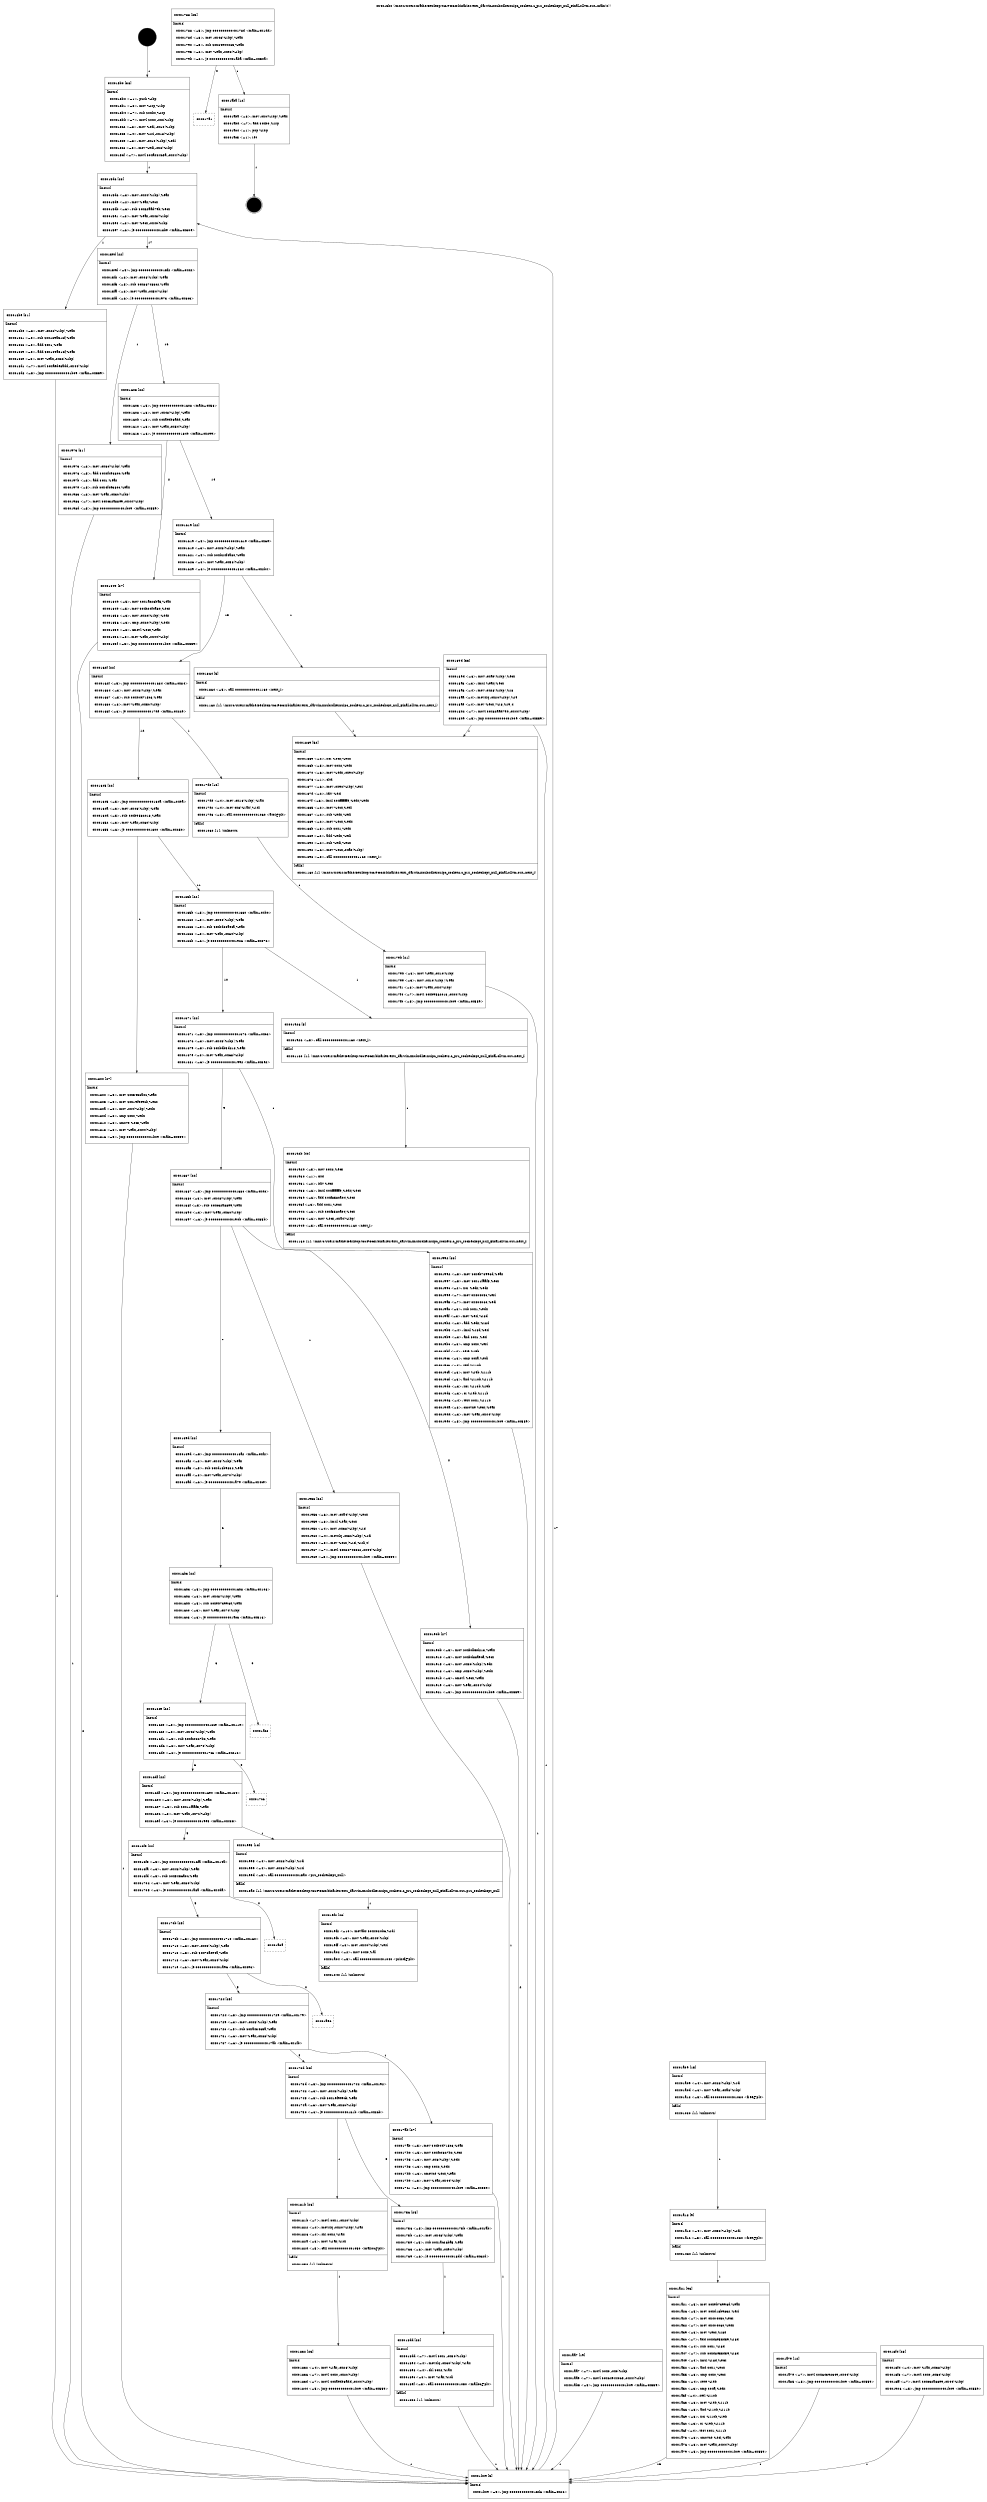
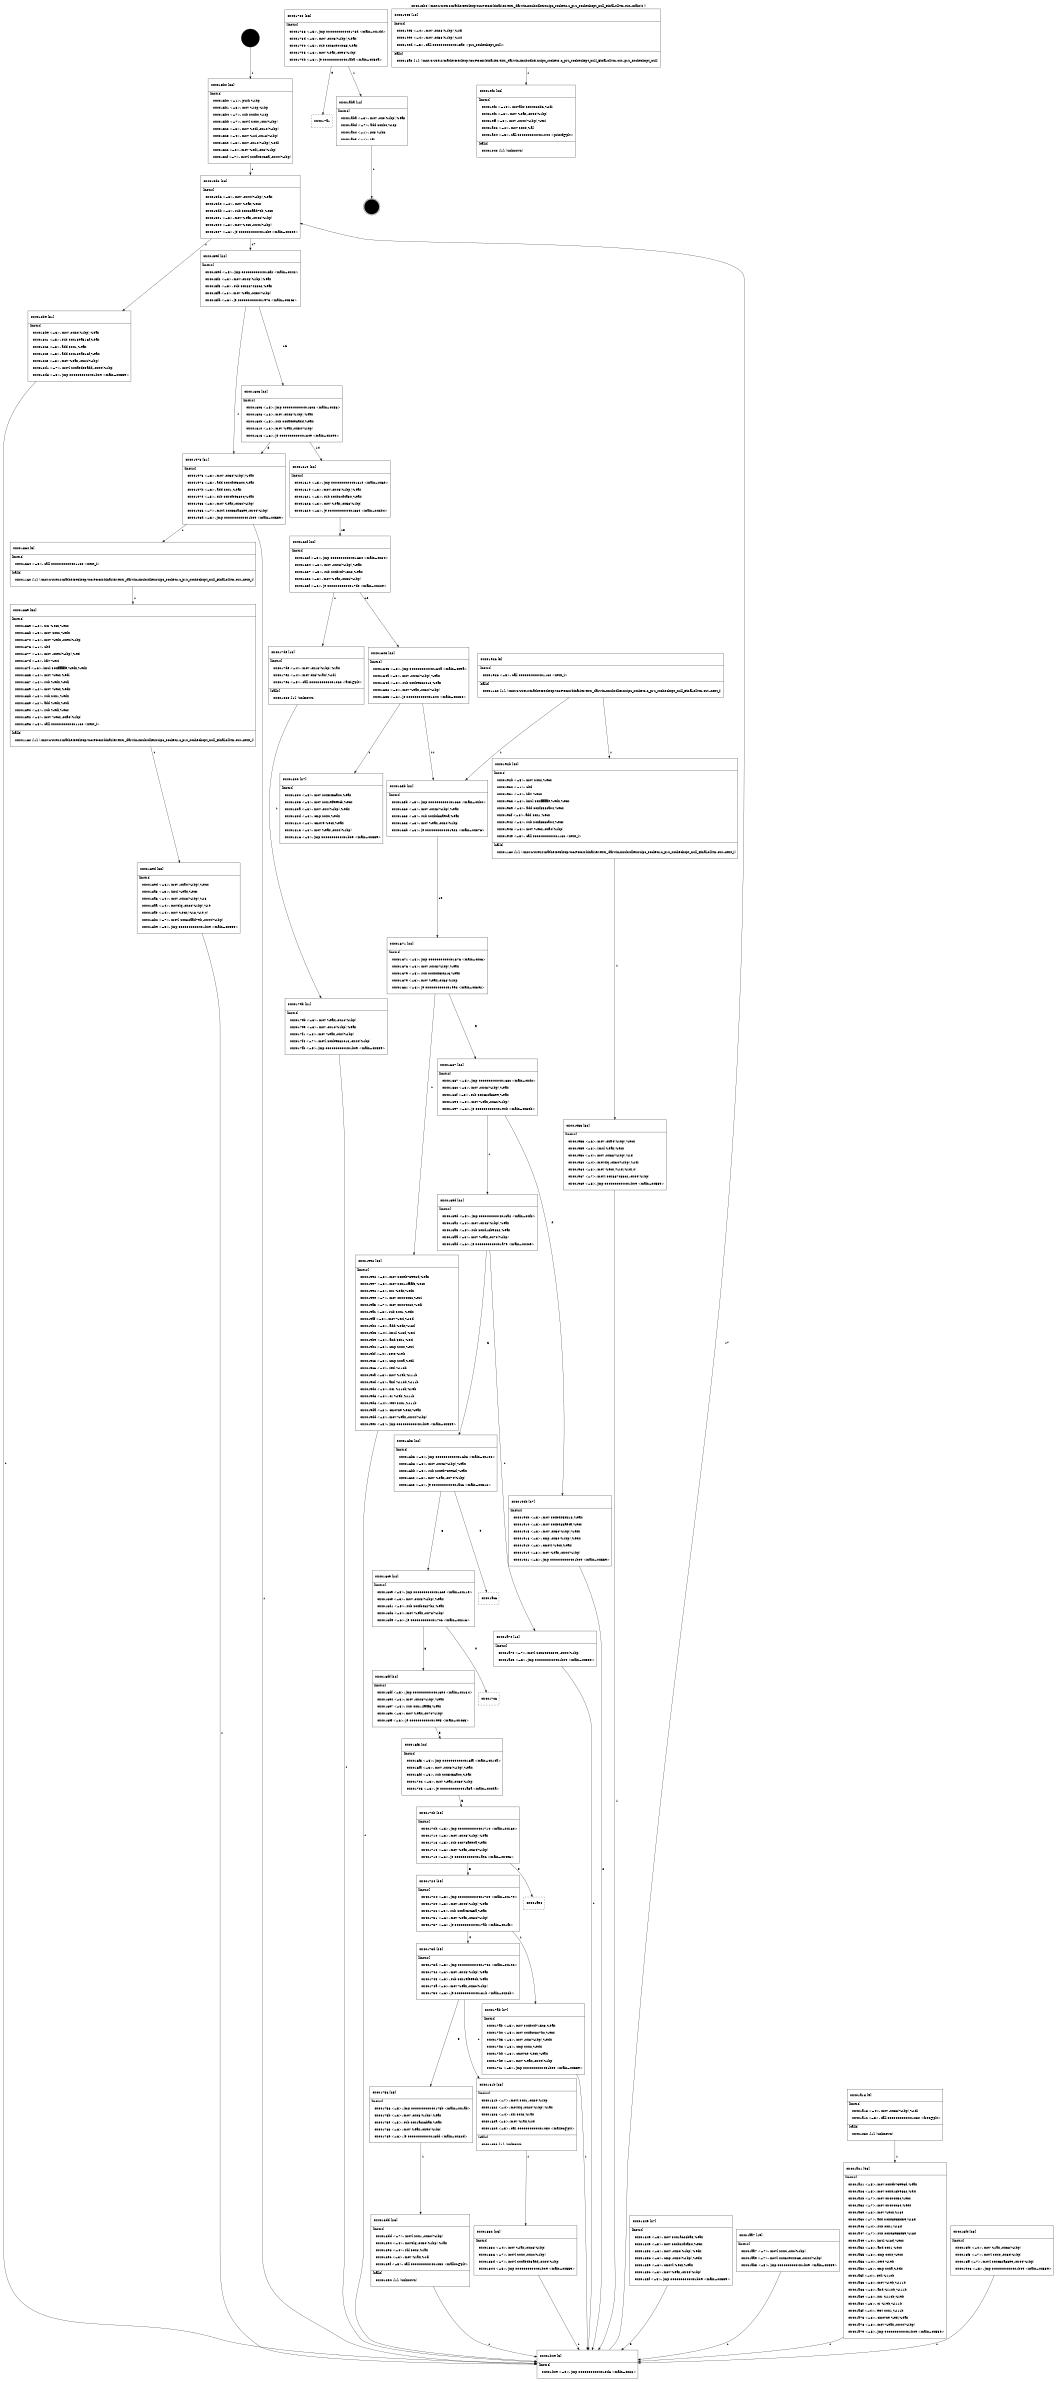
(162, 509) -> (266, 447)
(271, 621) -> (176, 532)
(468, 730) -> (165, 804)
(317, 982) -> (517, 736)
(282, 1358) -> (615, 988)
none -> (500, 1442)
(257, 1833) -> none
(275, 1945) -> none
(121, 1951) -> none
(718, 2090) -> none
(659, 2464) -> (830, 2344)
